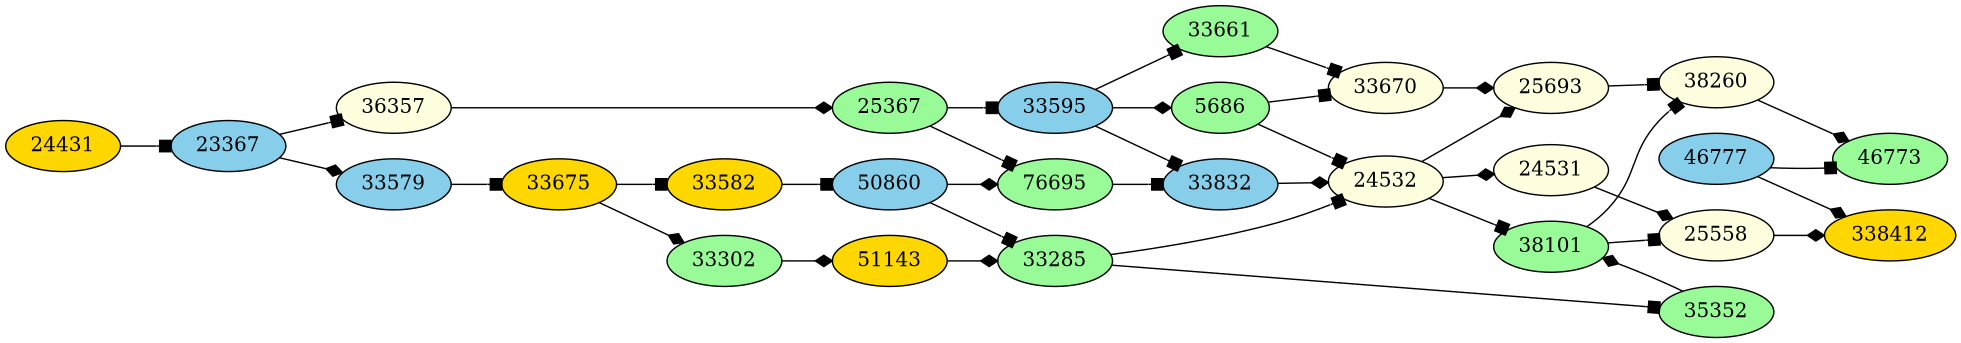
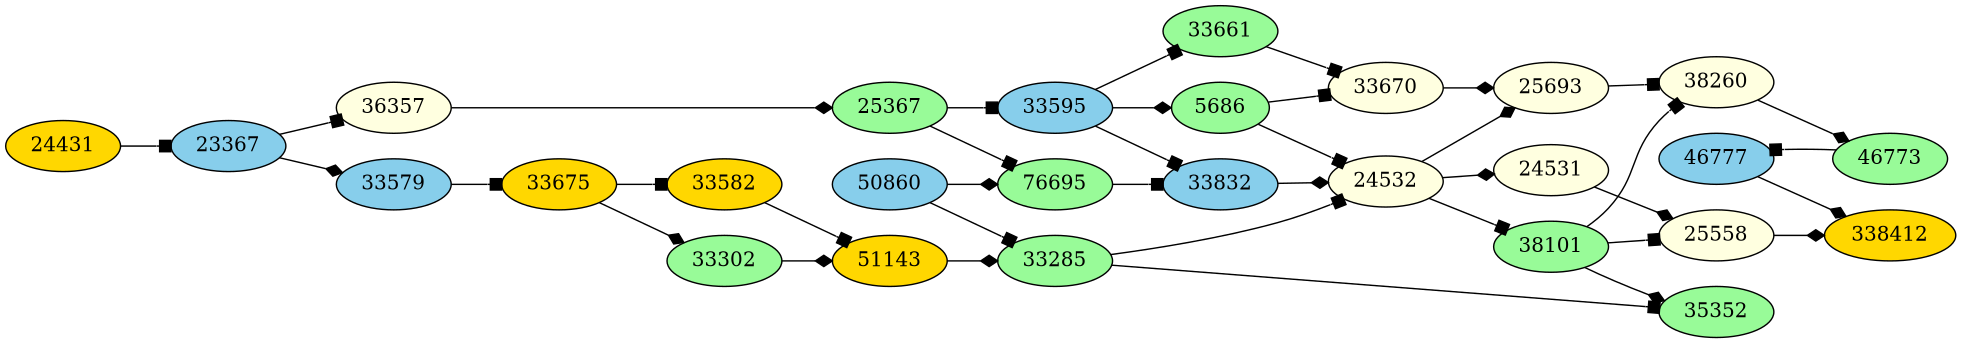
(1796, 168) -> (1811, 149)
(800, 184) -> (800, 219)
(1651, 277) -> (1616, 282)
